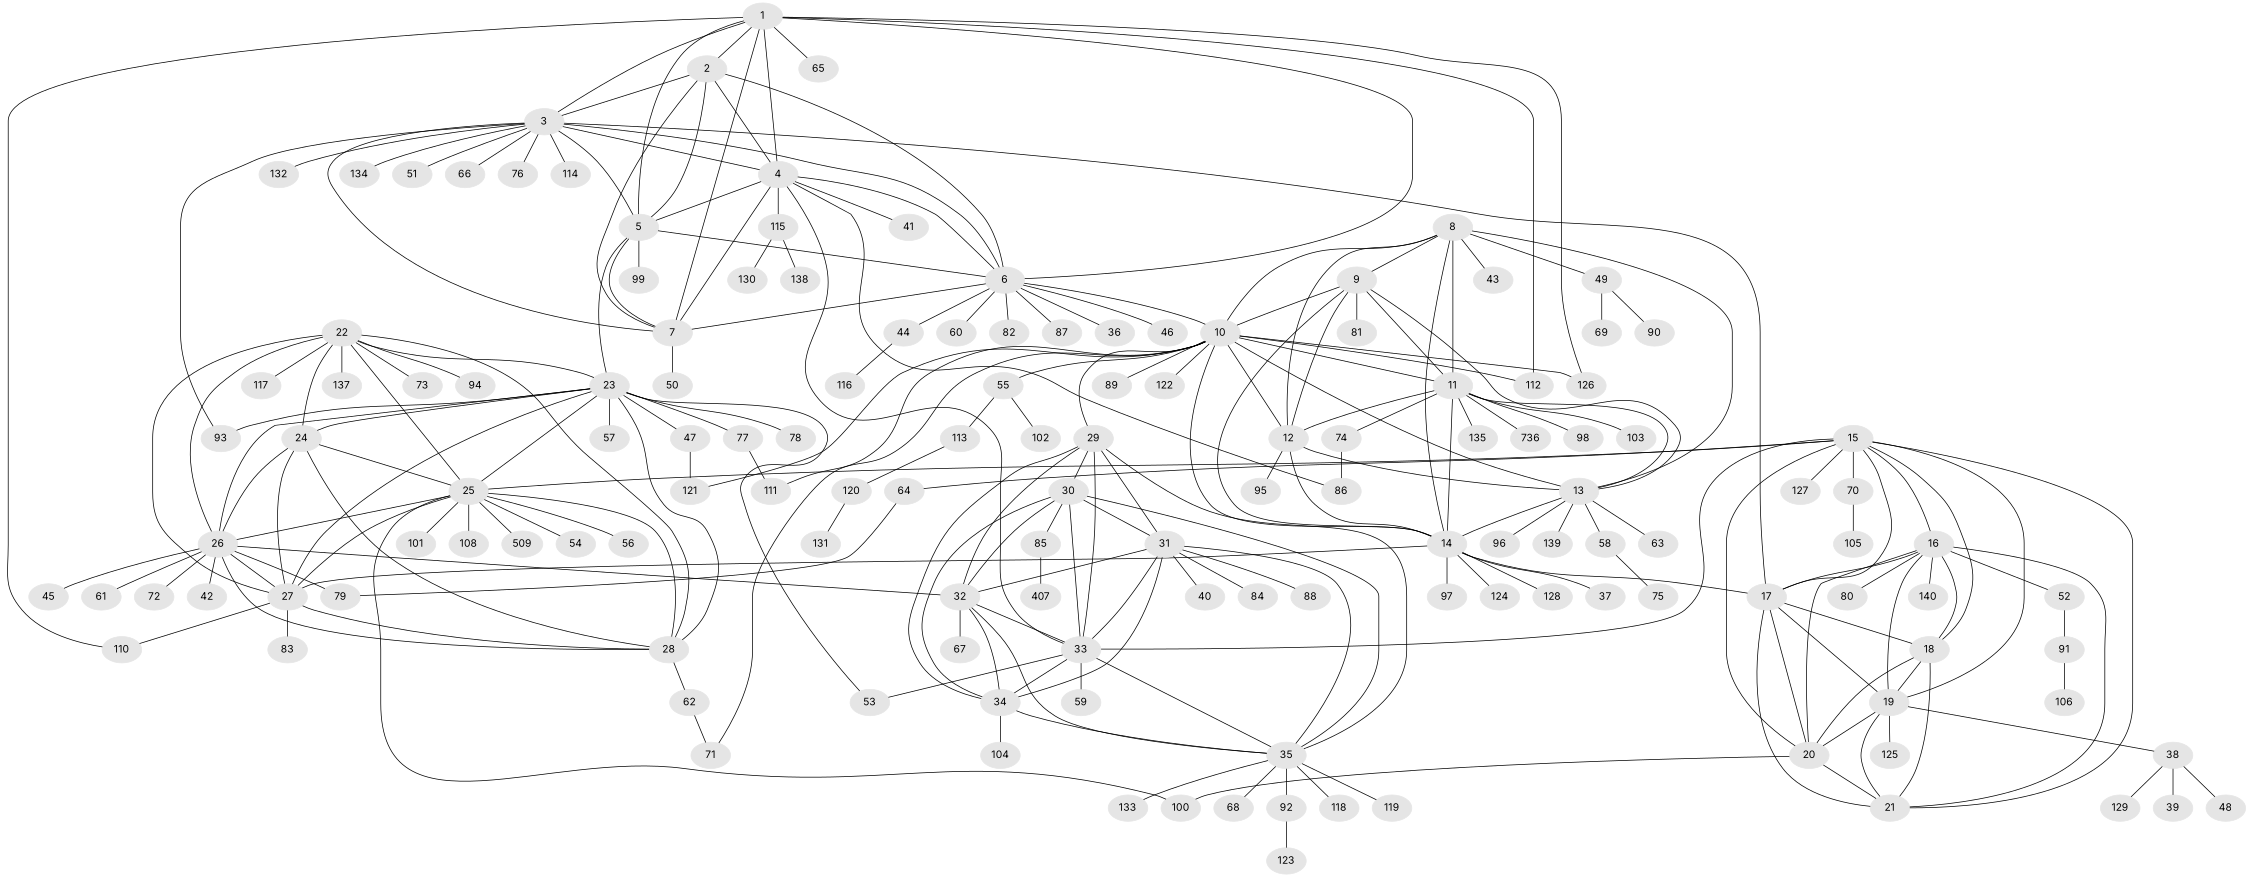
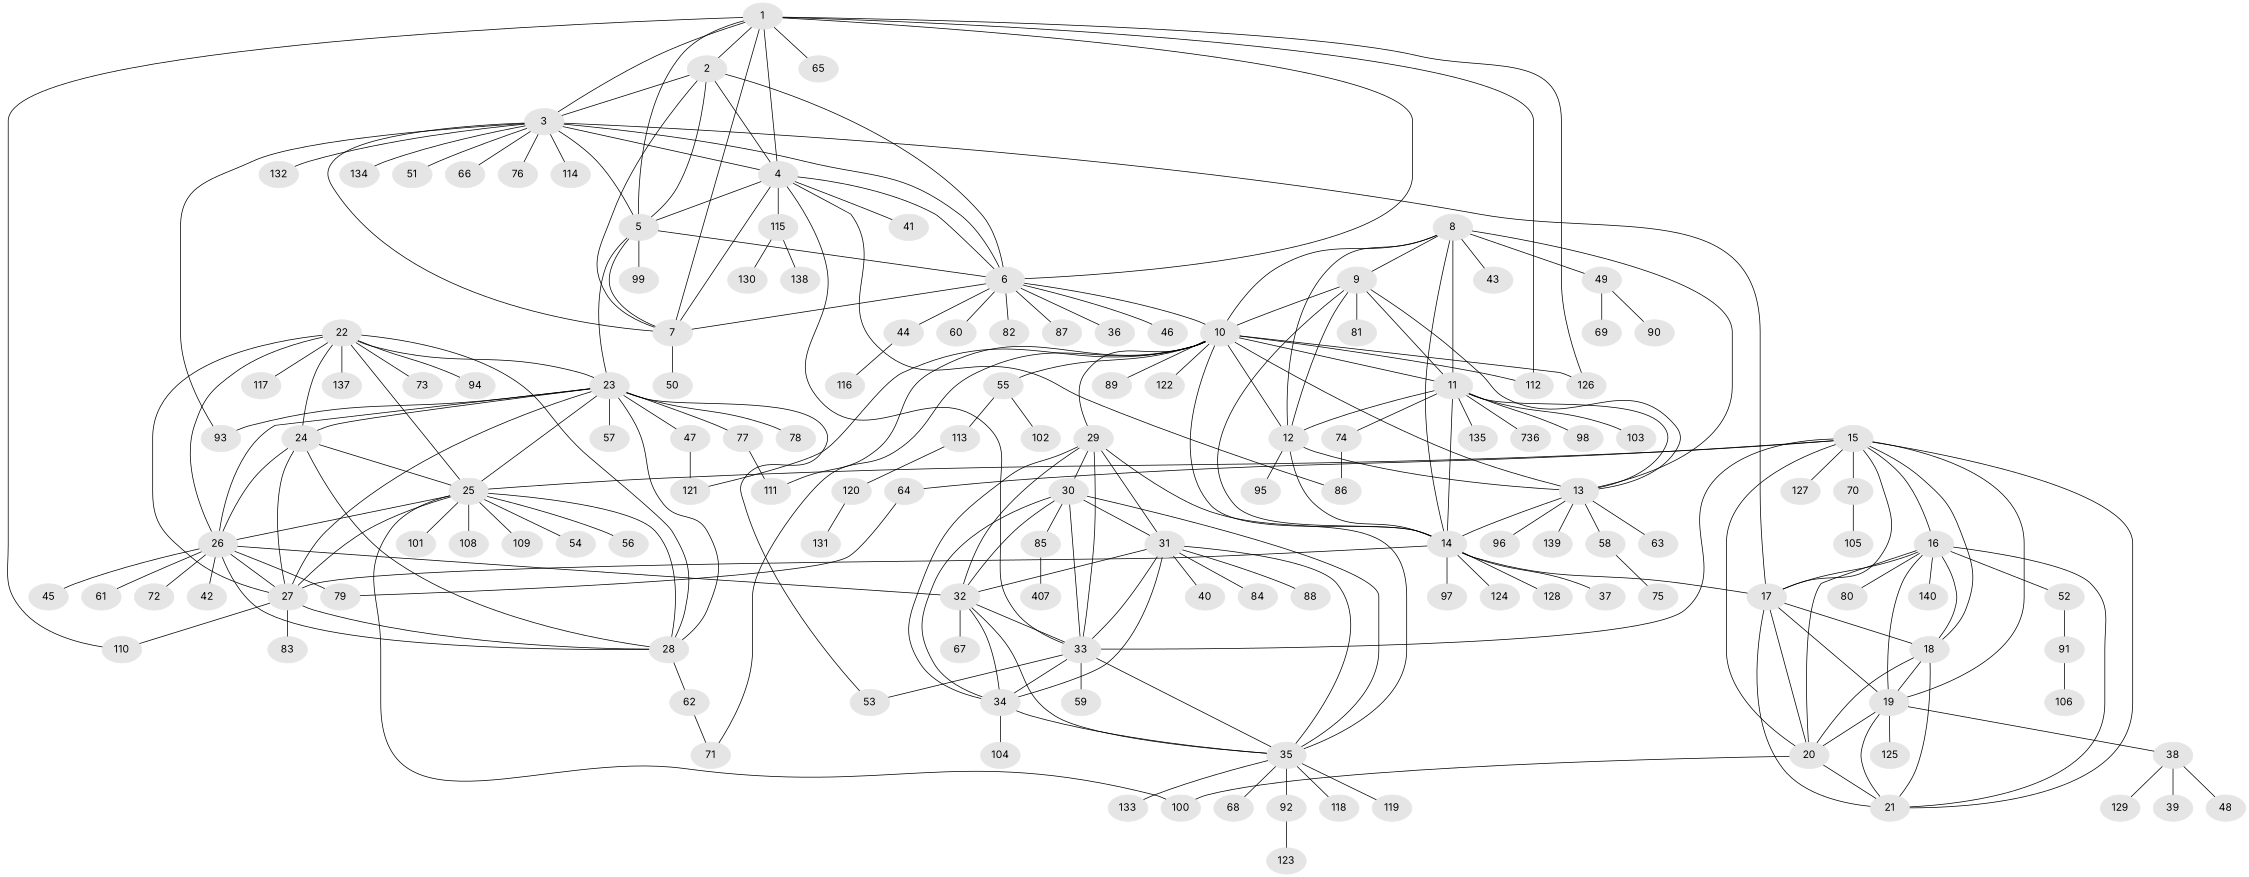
(522, 544) -> (522, 544)
